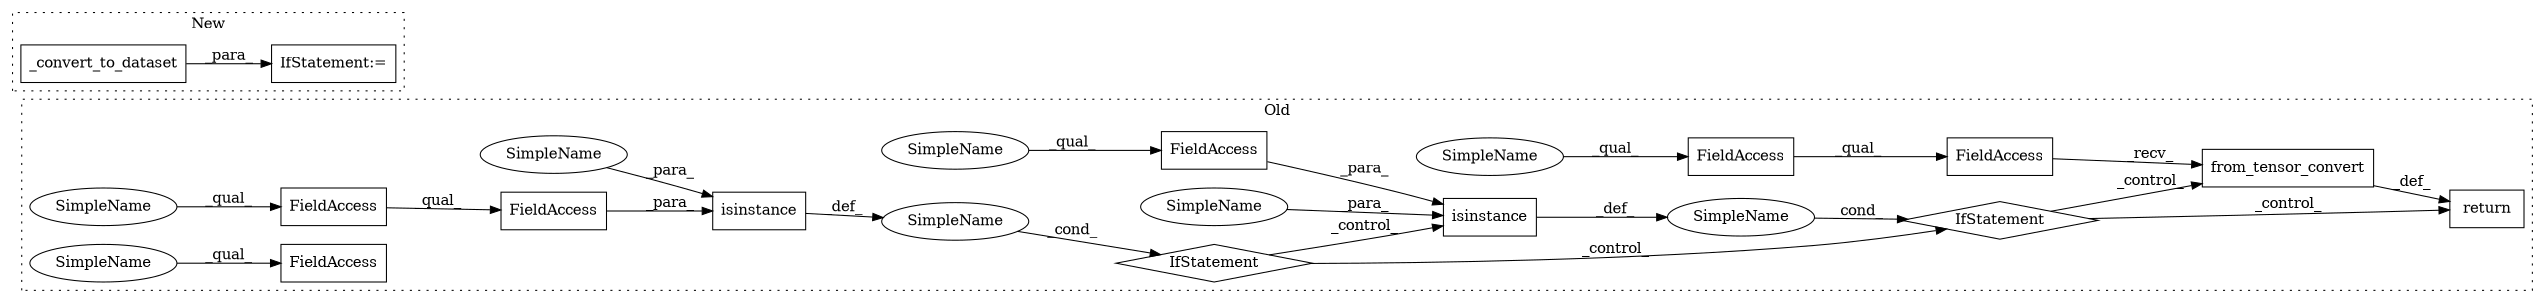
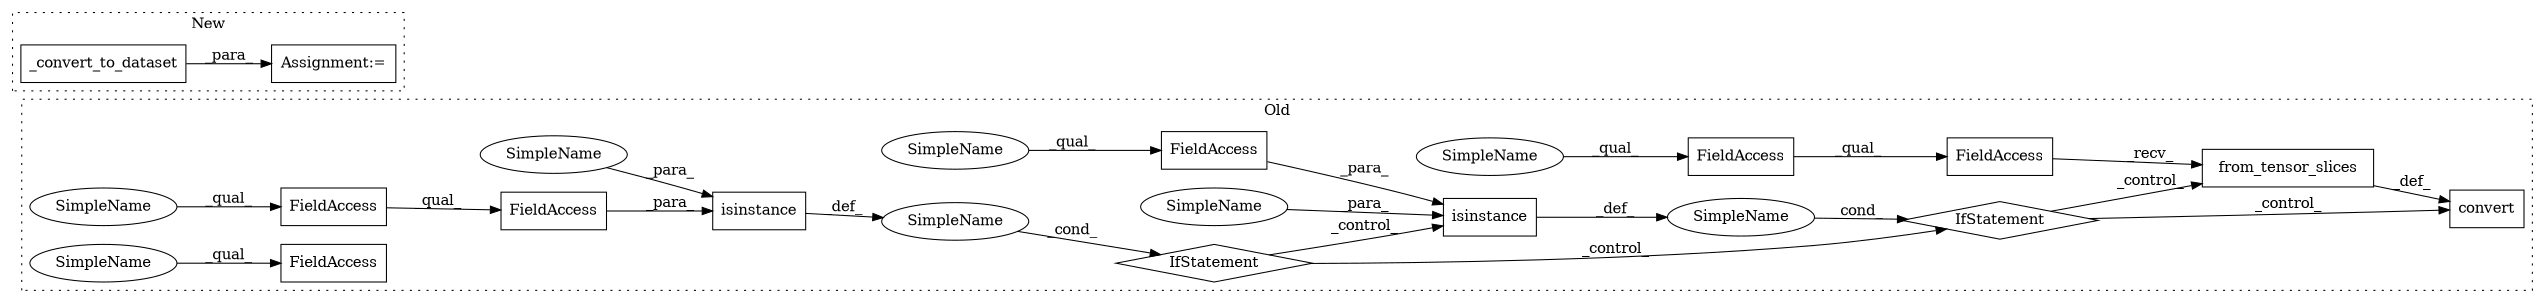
(334, 64) -> (334, 64)
(2288, 168) -> (2288, 168)
(2487, 209) -> (2487, 209)
